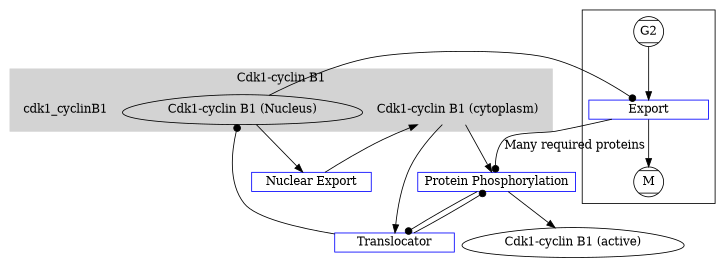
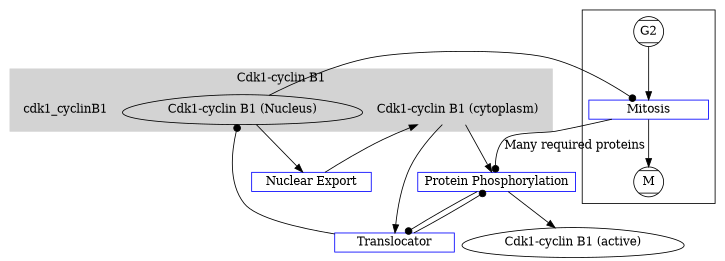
(649, 110) -> (649, 110)
